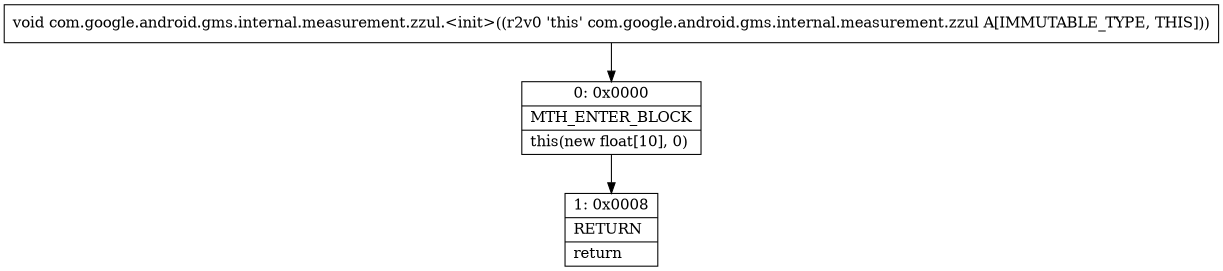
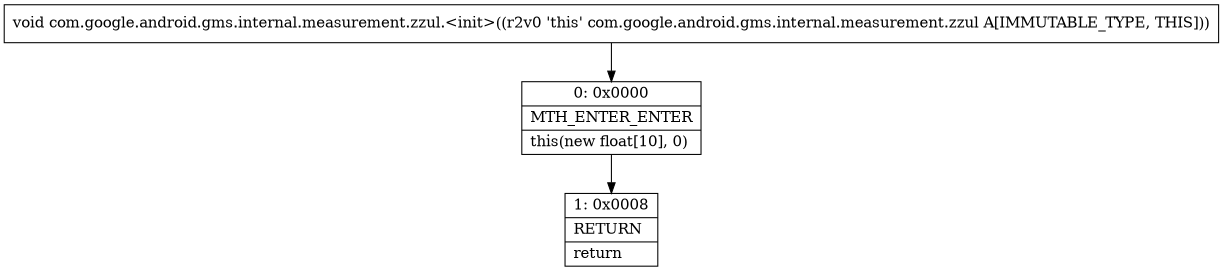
(611, 118) -> (611, 118)
